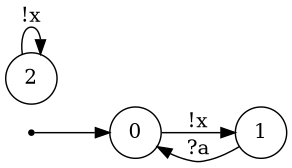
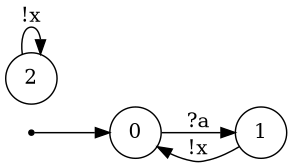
(198, 122) -> (198, 122)
(198, 149) -> (198, 149)
